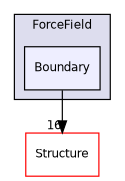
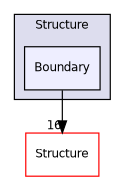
(62, 26) -> (62, 26)
